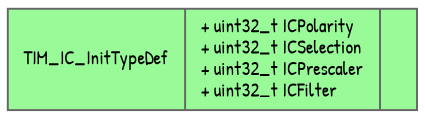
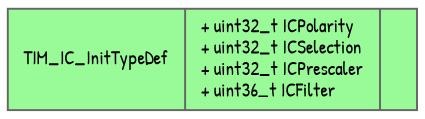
(269, 91) -> (269, 91)
